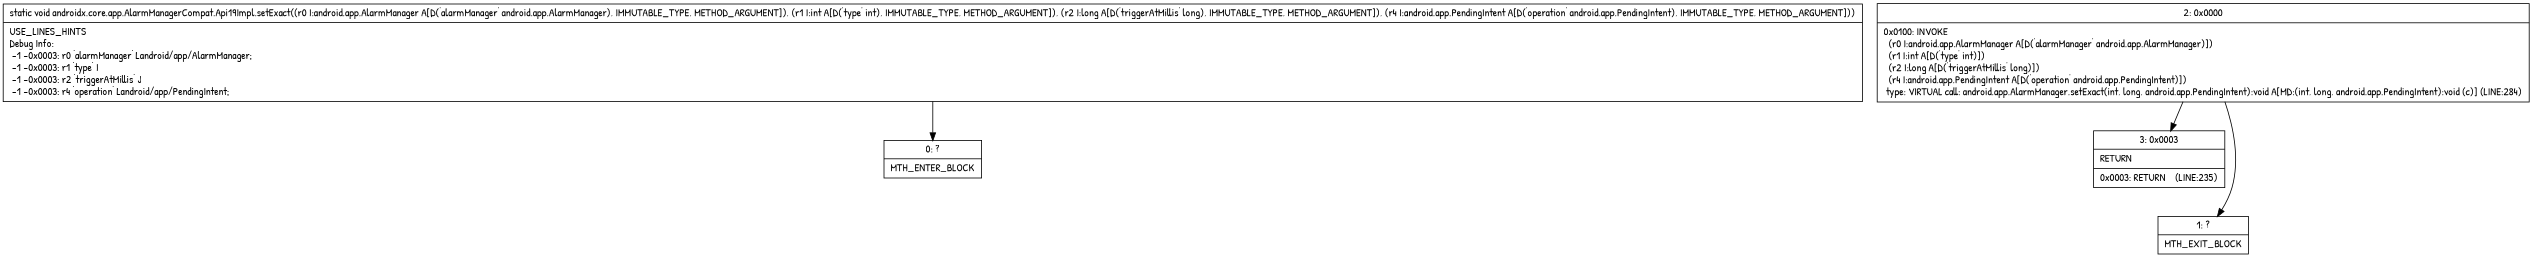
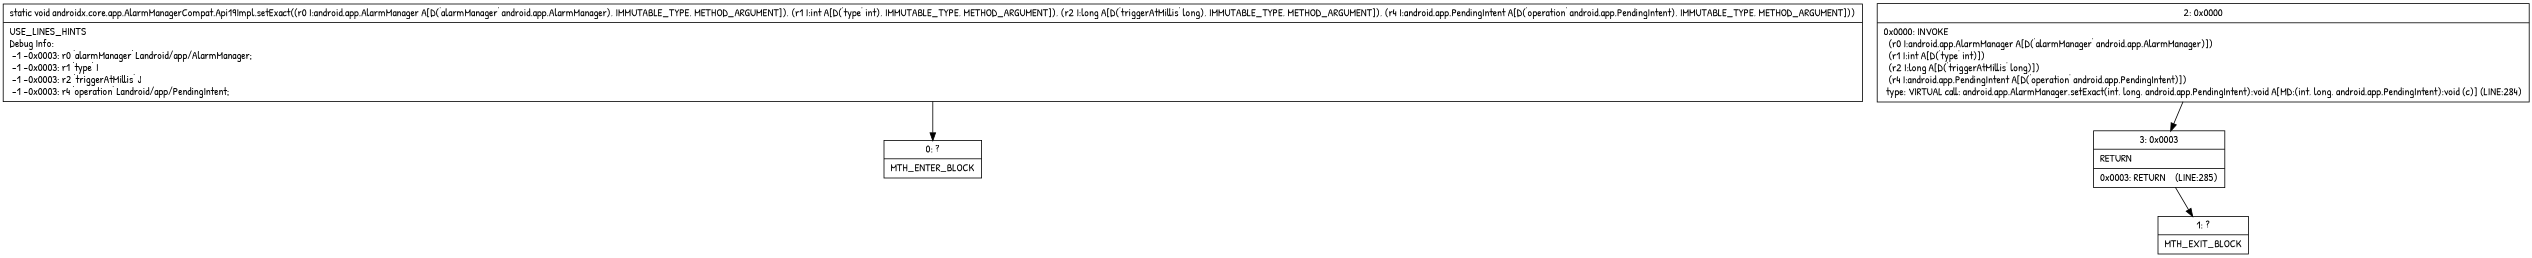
(1918, 32) -> (1919, 32)
(2236, 156) -> (2182, 198)
(2159, 178) -> (2159, 178)
